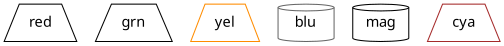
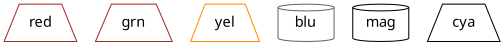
(40, 23) -> (40, 23)
(134, 23) -> (134, 23)
(464, 23) -> (464, 23)
